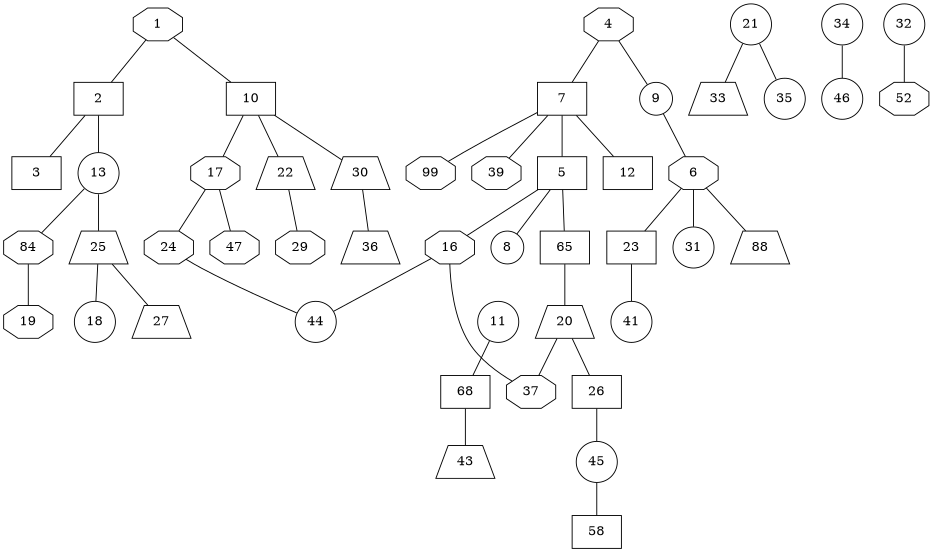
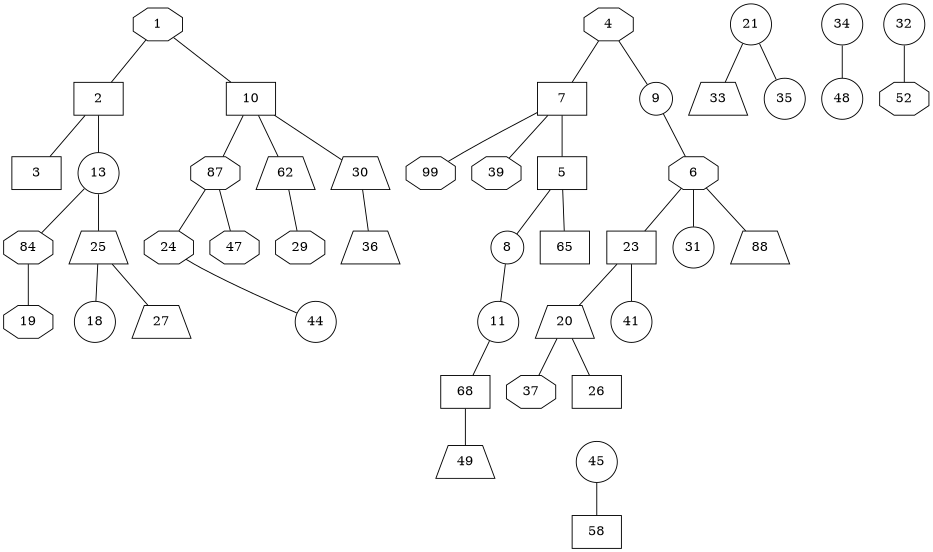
(842, 99) -> (842, 99)
(215, 173) -> (215, 173)
(286, 173) -> (286, 173)
(628, 173) -> none
(450, 248) -> none
none -> (503, 283)
(565, 285) -> (598, 285)
(597, 425) -> none
(465, 462) -> (465, 462)
